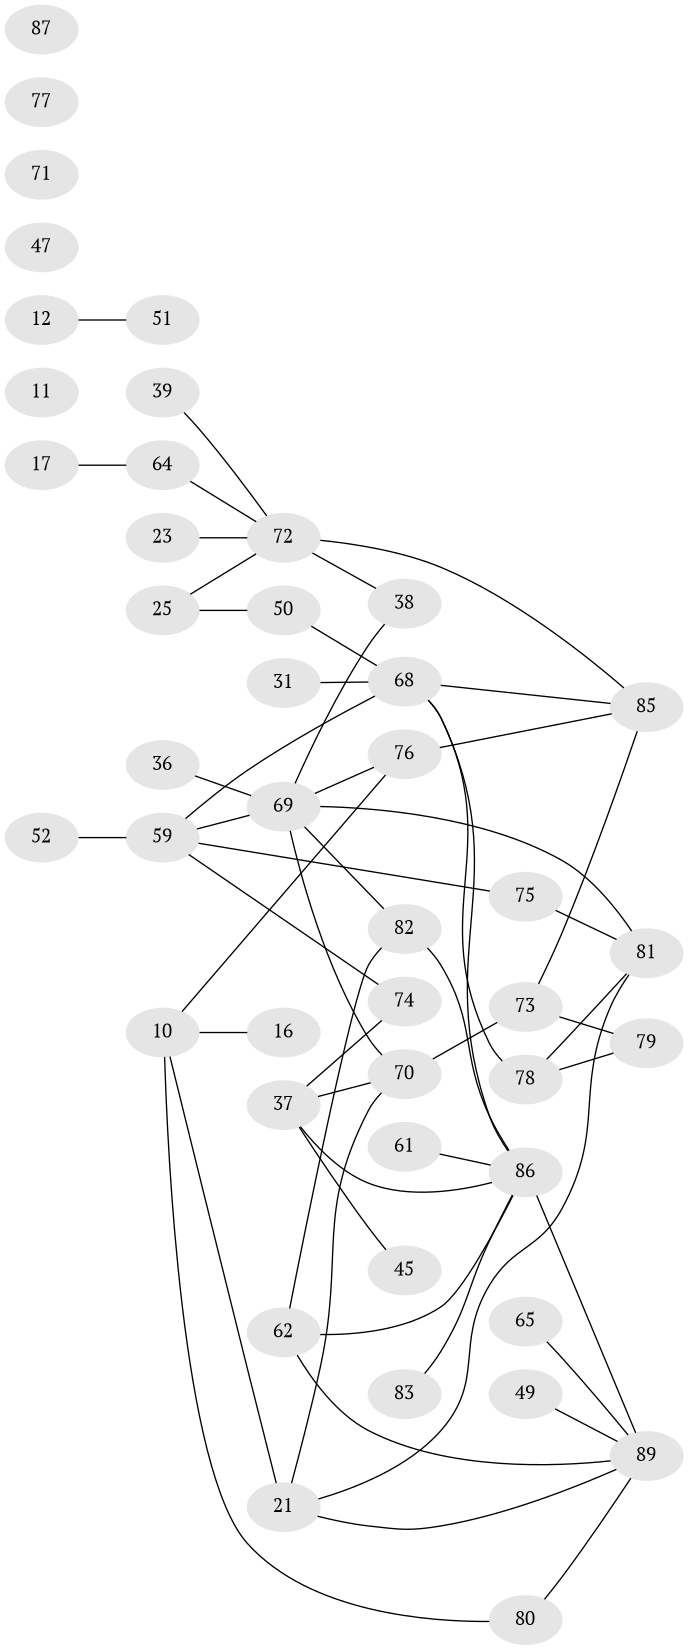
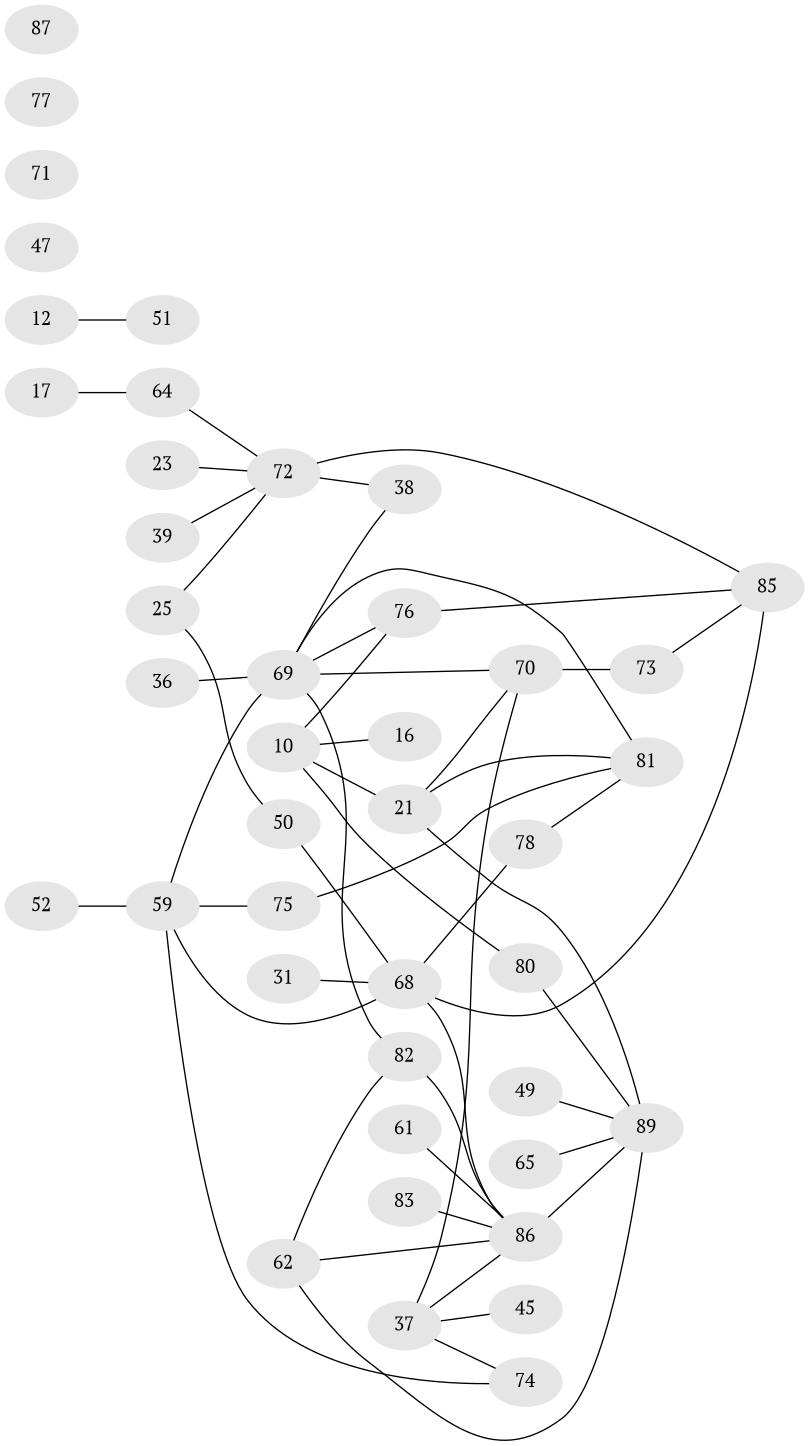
(42, 393) -> none
(647, 1043) -> none
